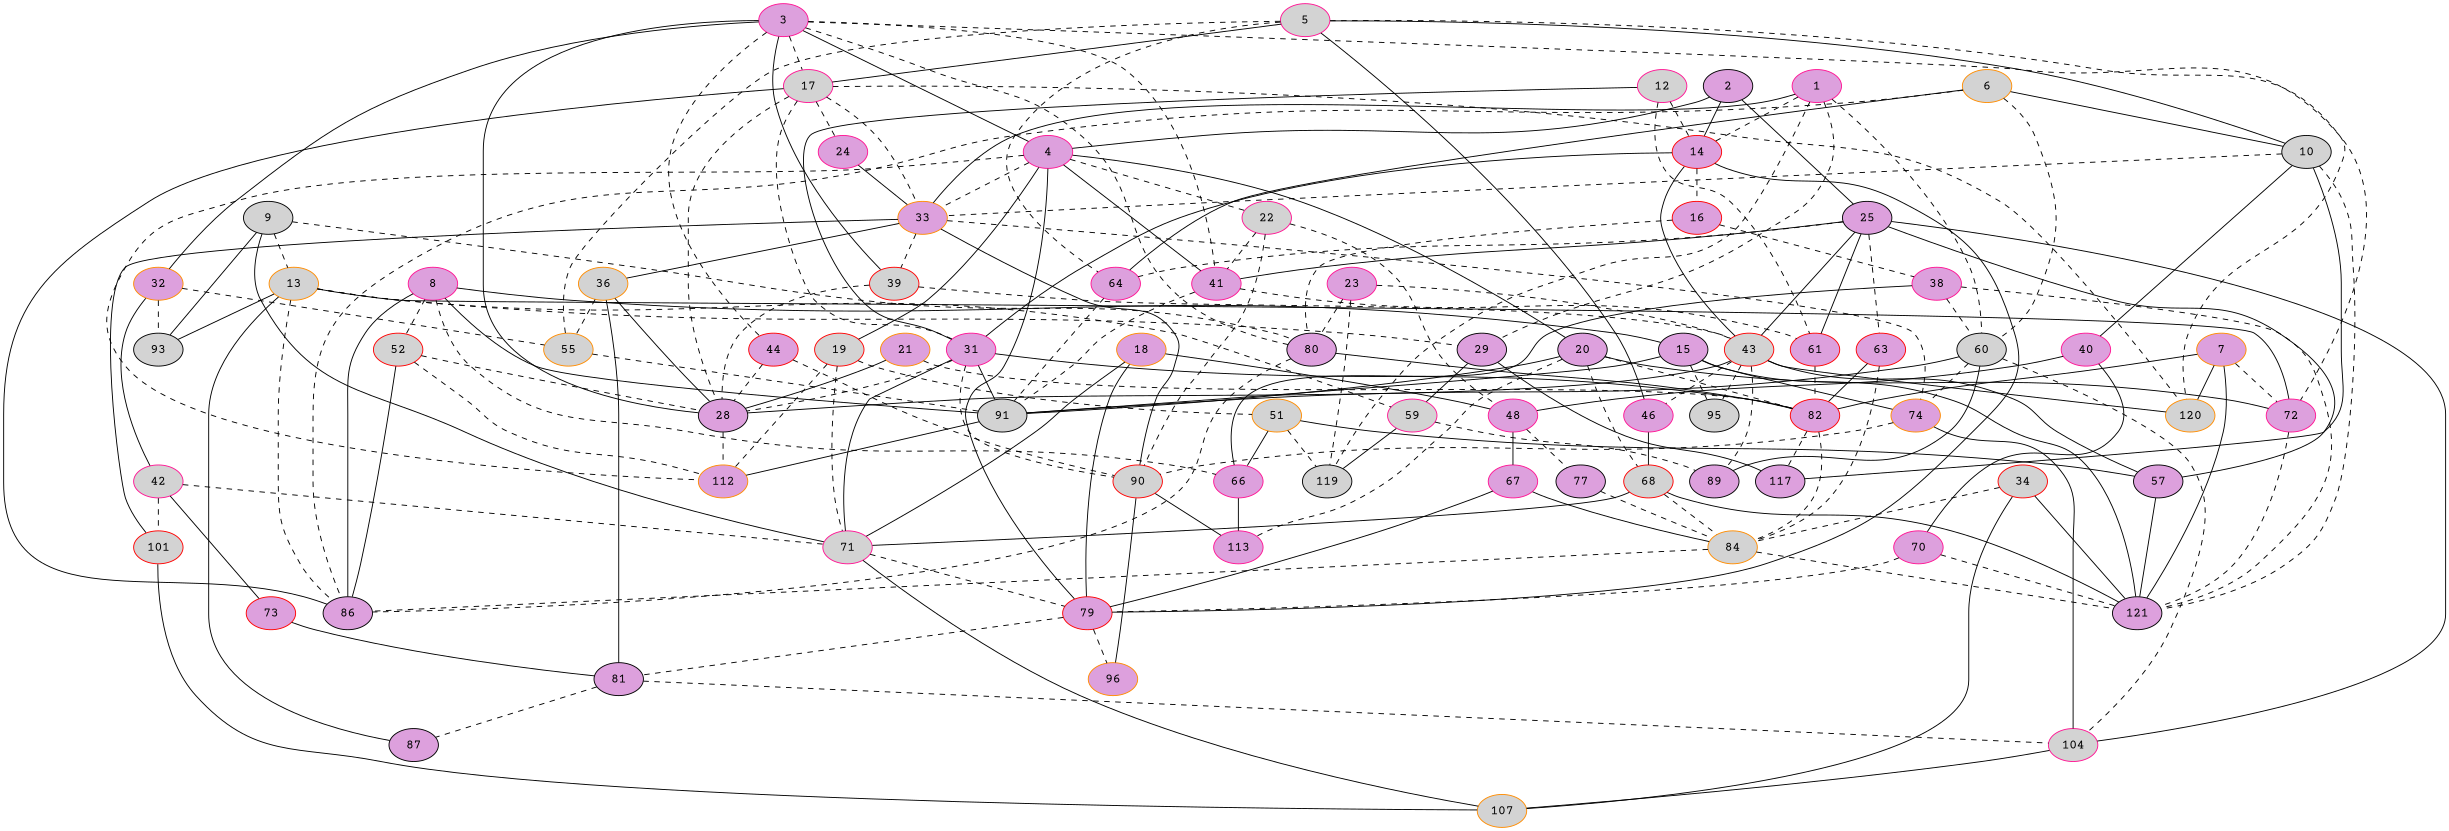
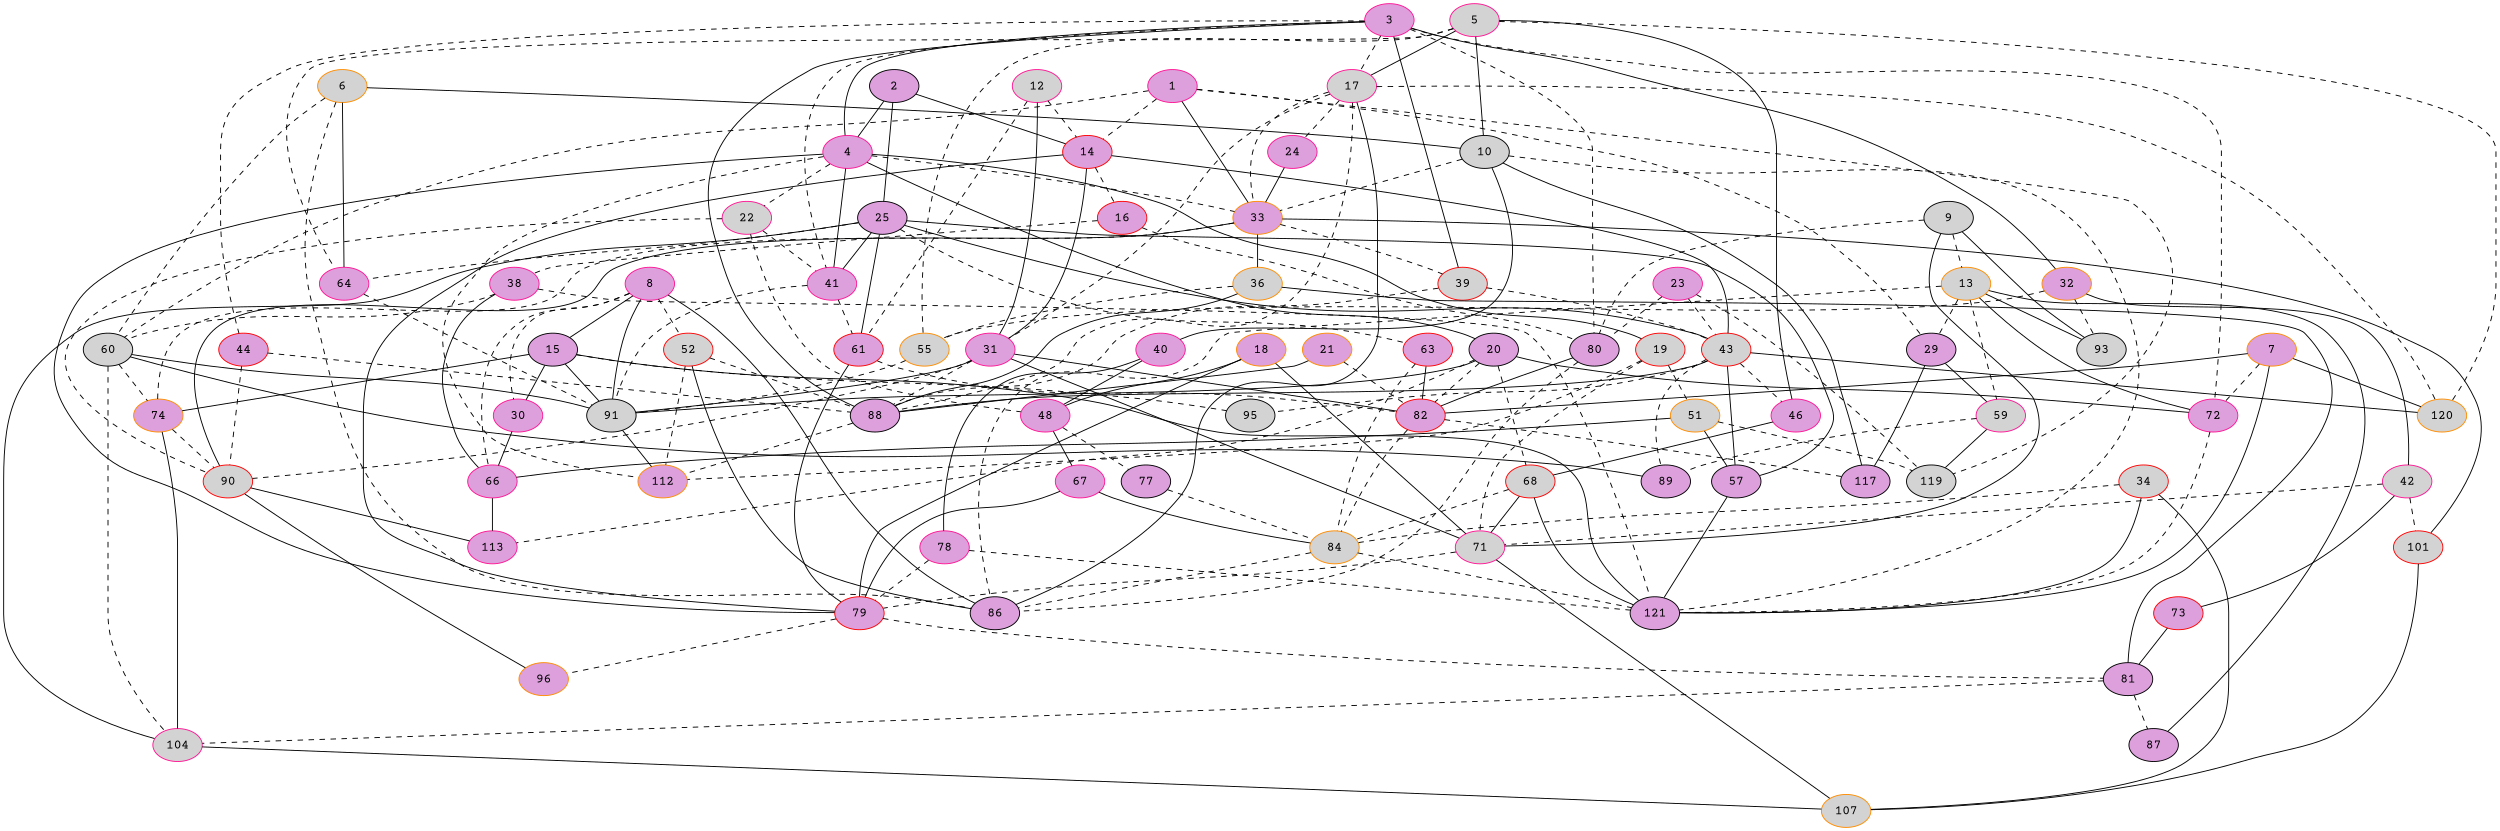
none -> (518, 416)
(723, 416) -> (875, 416)
none -> (797, 486)
(1918, 547) -> (945, 547)
